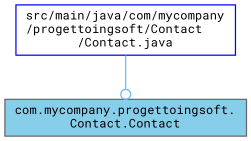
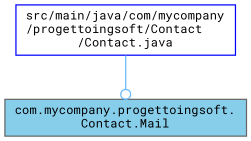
(126, 118) -> (126, 118)
